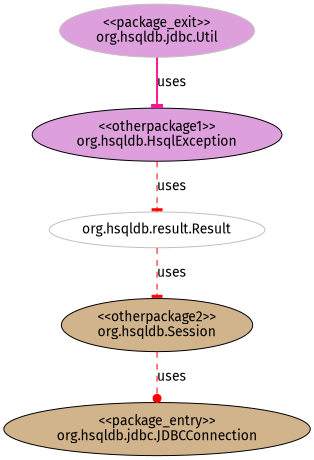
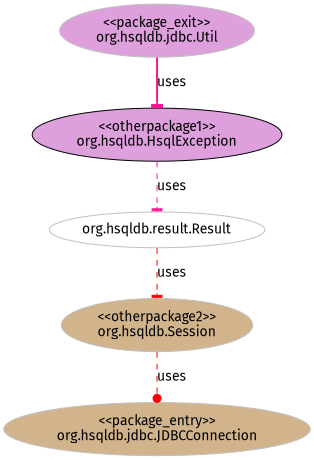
(157, 184) -> (157, 184)
(157, 325) -> (157, 325)
(157, 429) -> (157, 429)
